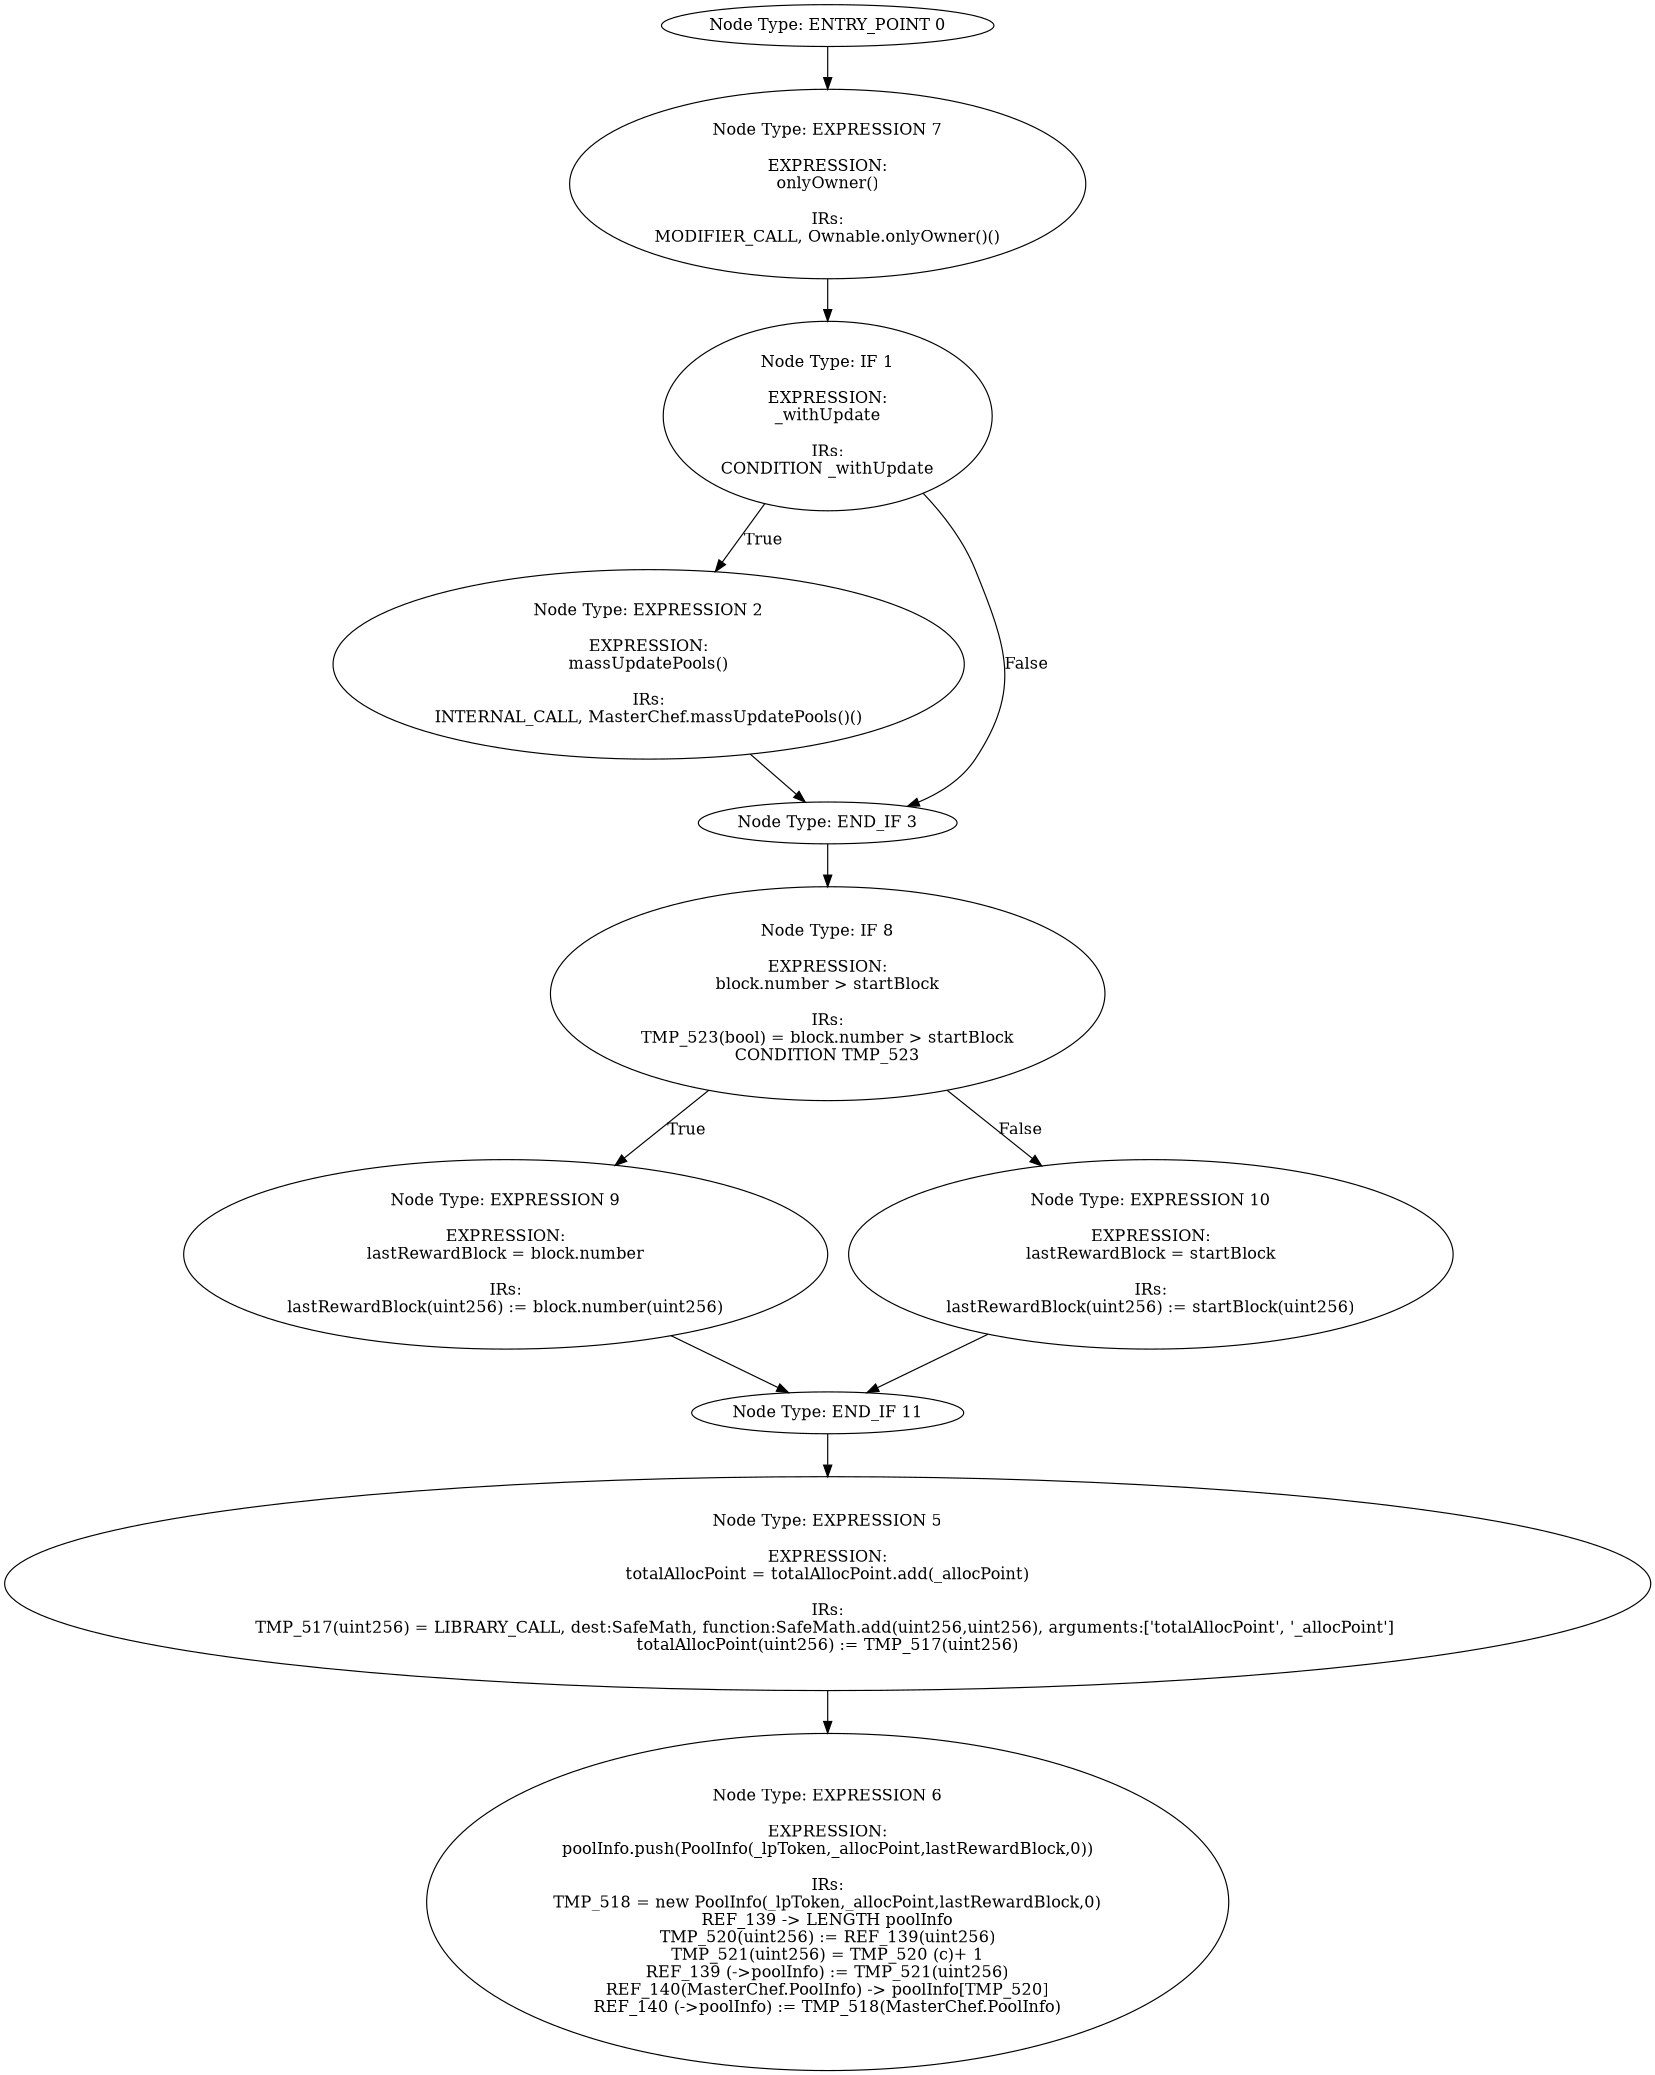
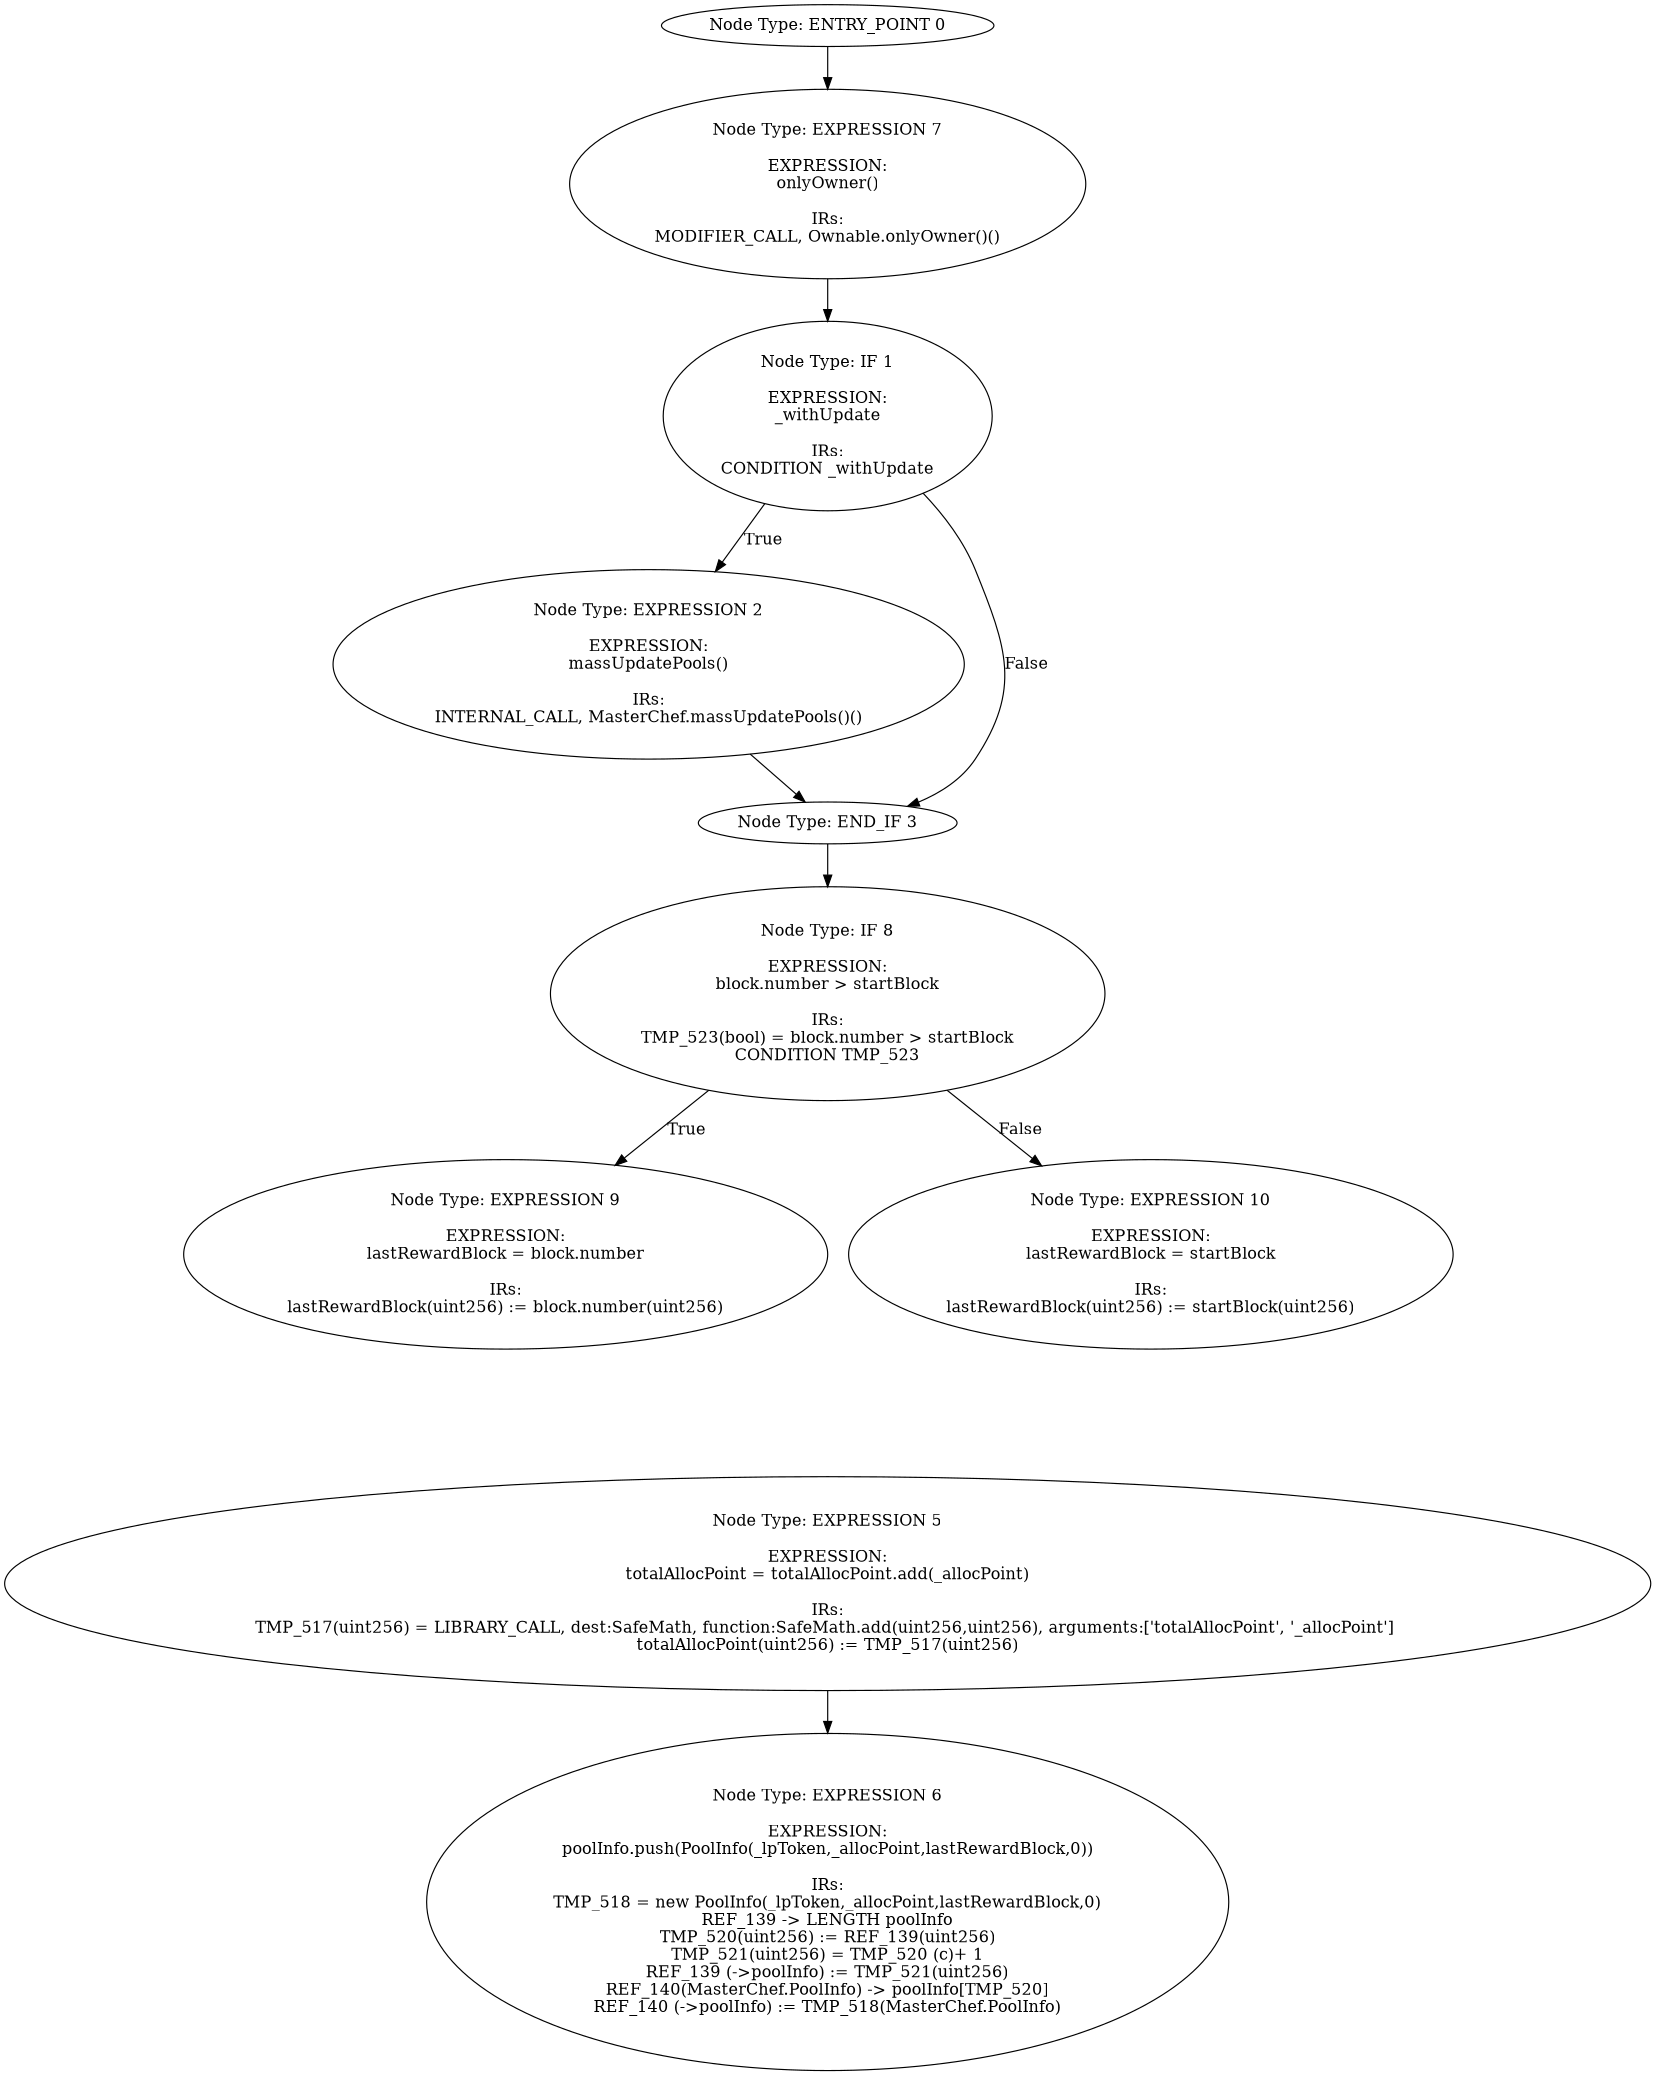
(828, 1413) -> none
